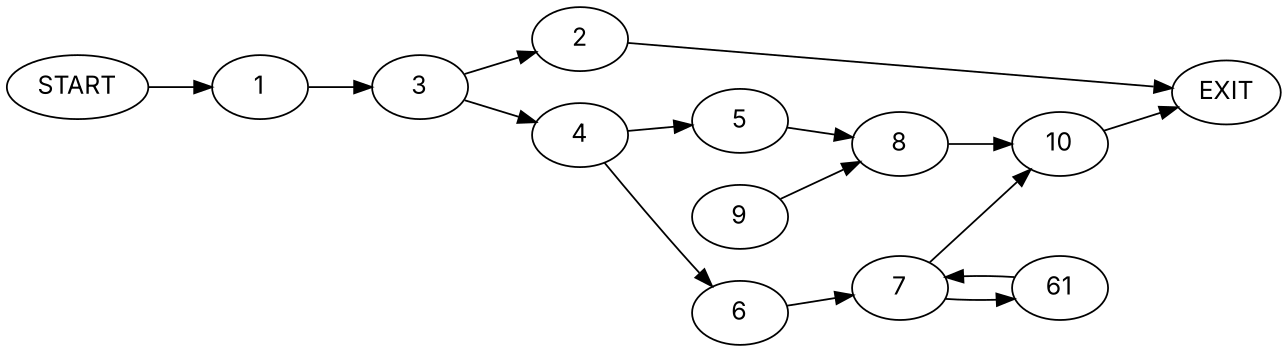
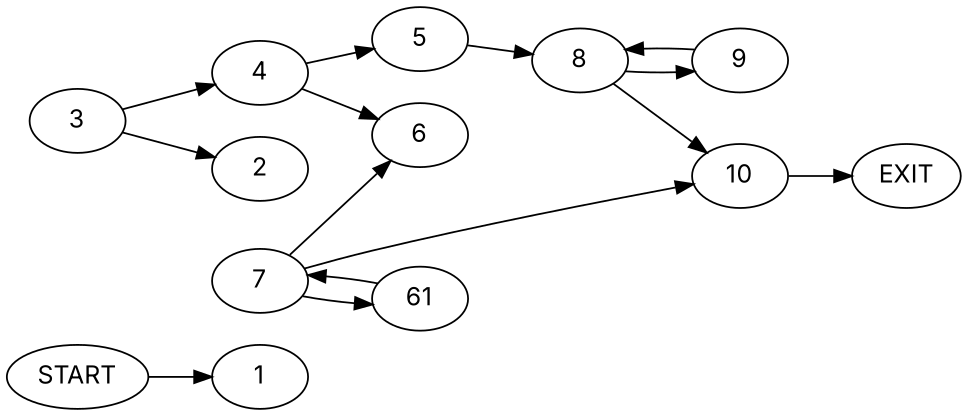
(891, 65) -> none
none -> (651, 72)
(331, 87) -> none
(811, 302) -> (333, 214)
